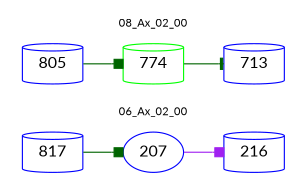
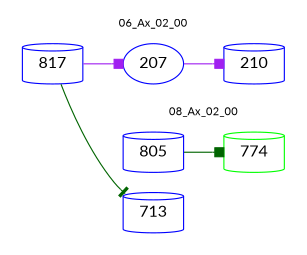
(201, 64) -> (86, 140)
(98, 152) -> (98, 64)
(254, 152) -> (254, 64)
